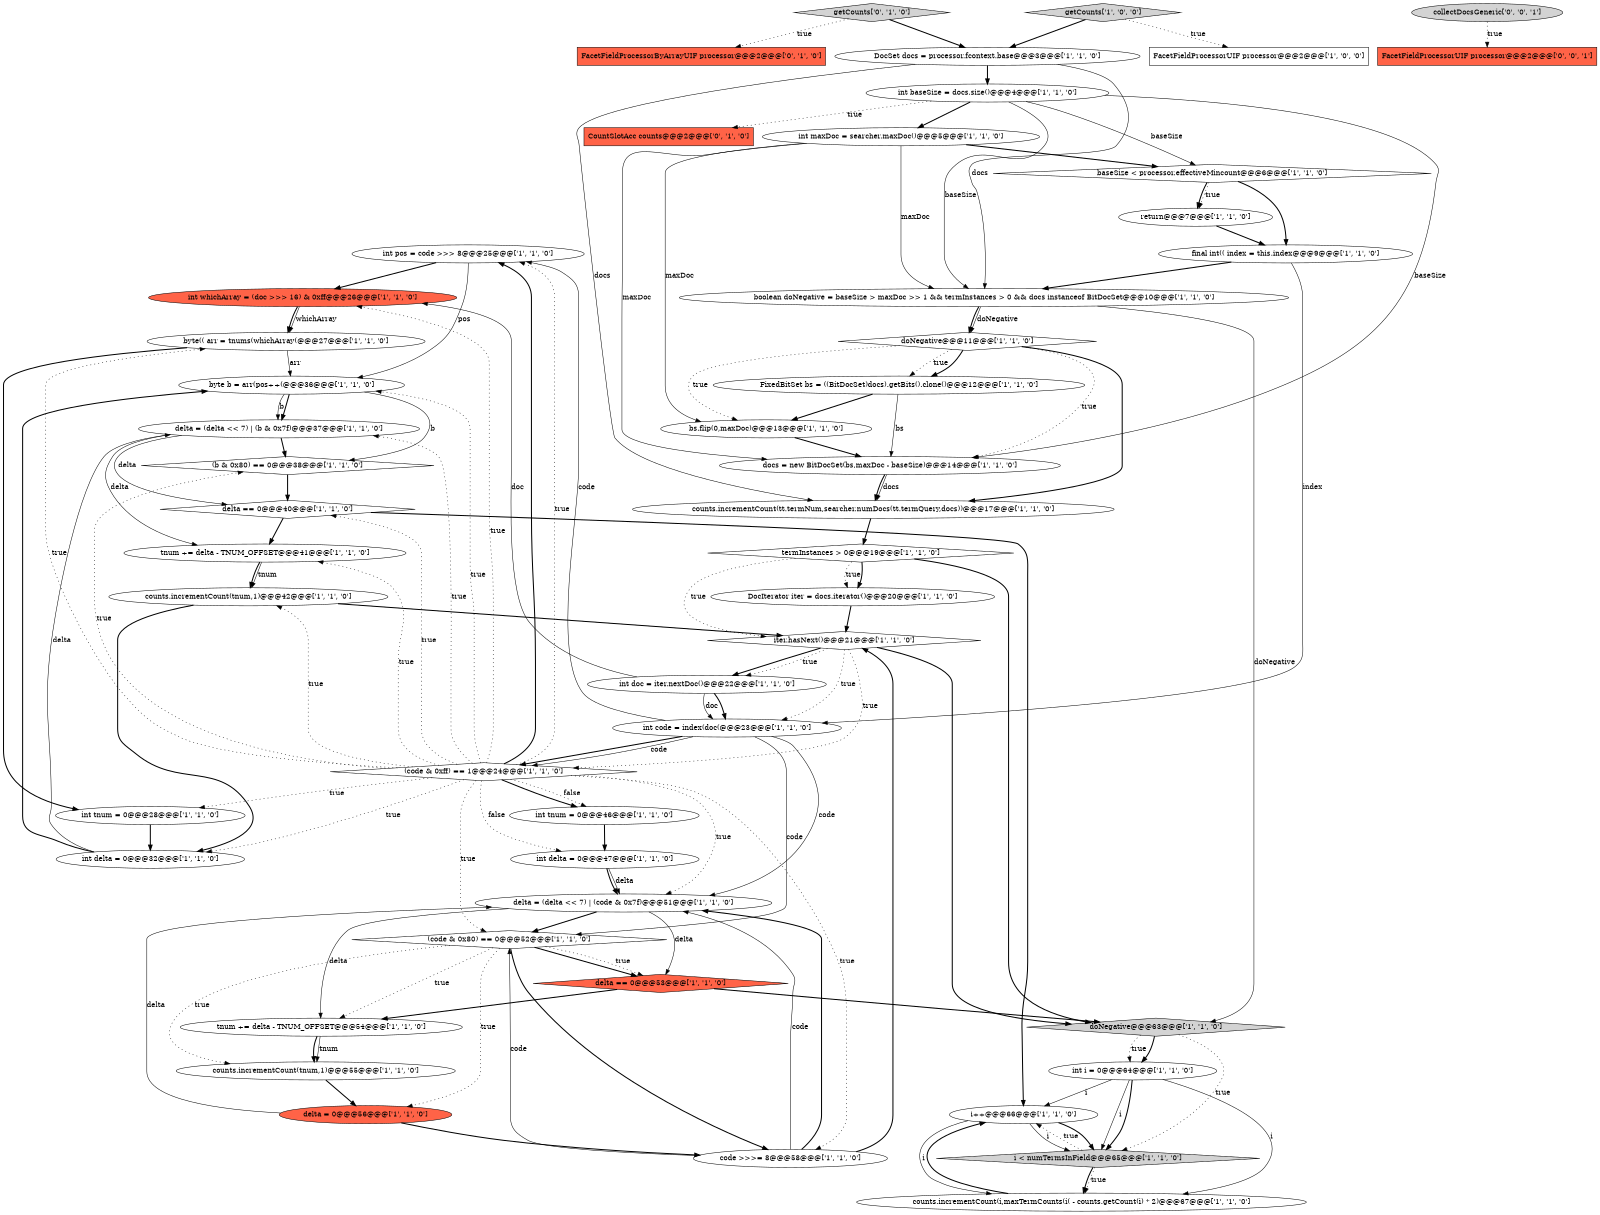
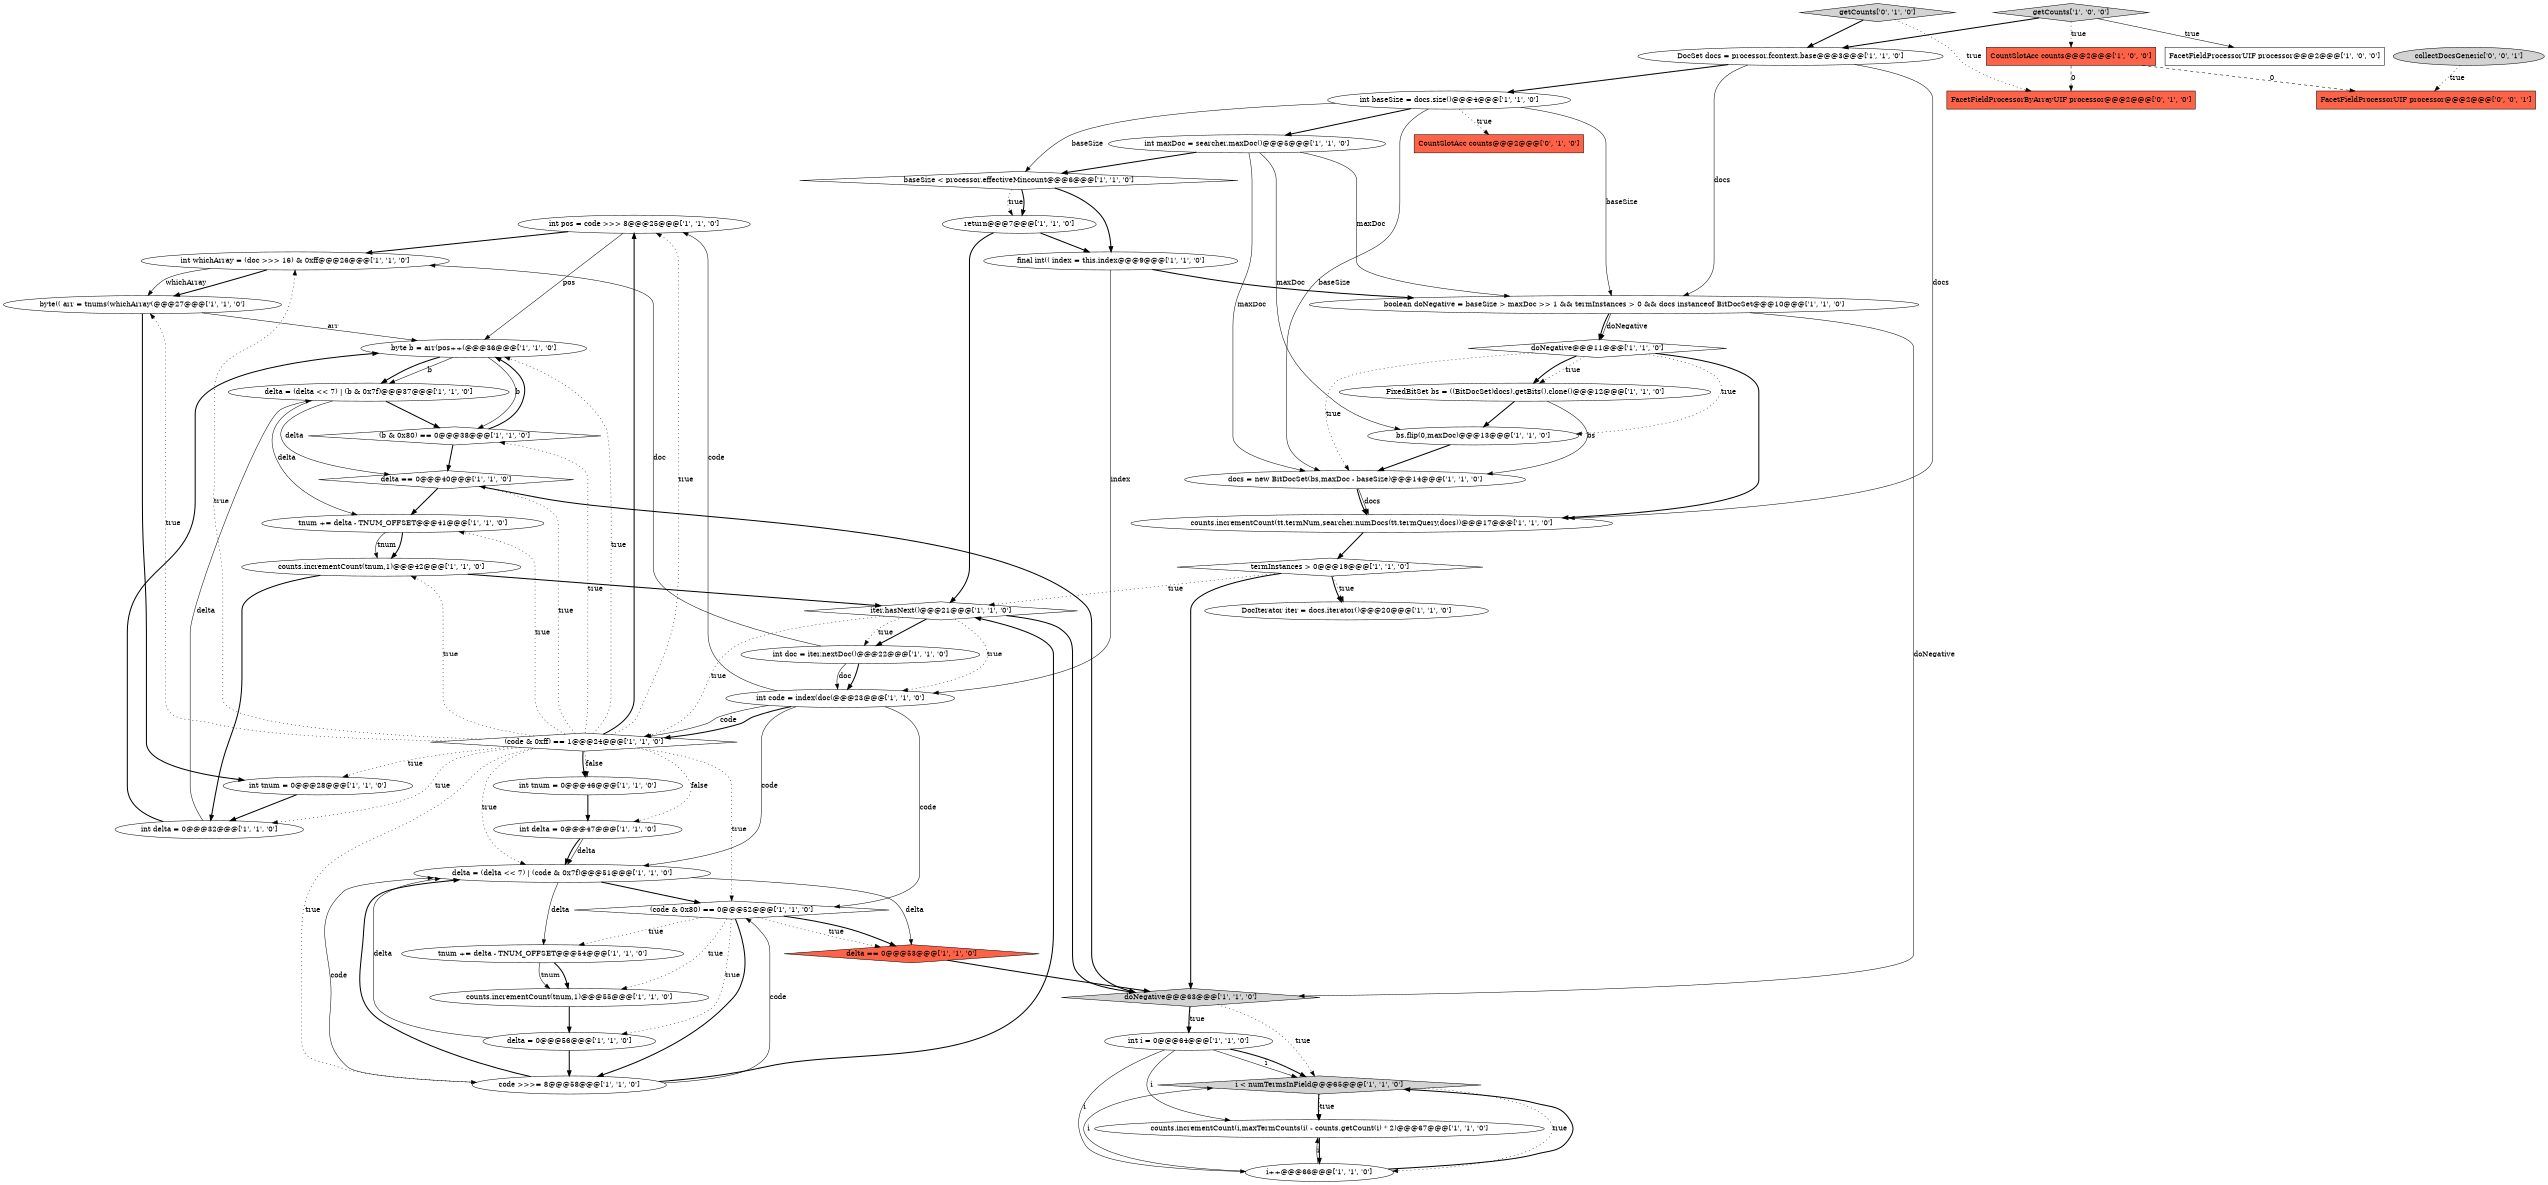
(1174, 32) -> (2163, 32)
none -> (2071, 56)
(303, 298) -> (295, 261)
none -> (523, 398)
(974, 539) -> (989, 559)
(451, 581) -> none
(849, 616) -> (969, 412)
(502, 1004) -> none
(366, 1115) -> (569, 1041)
